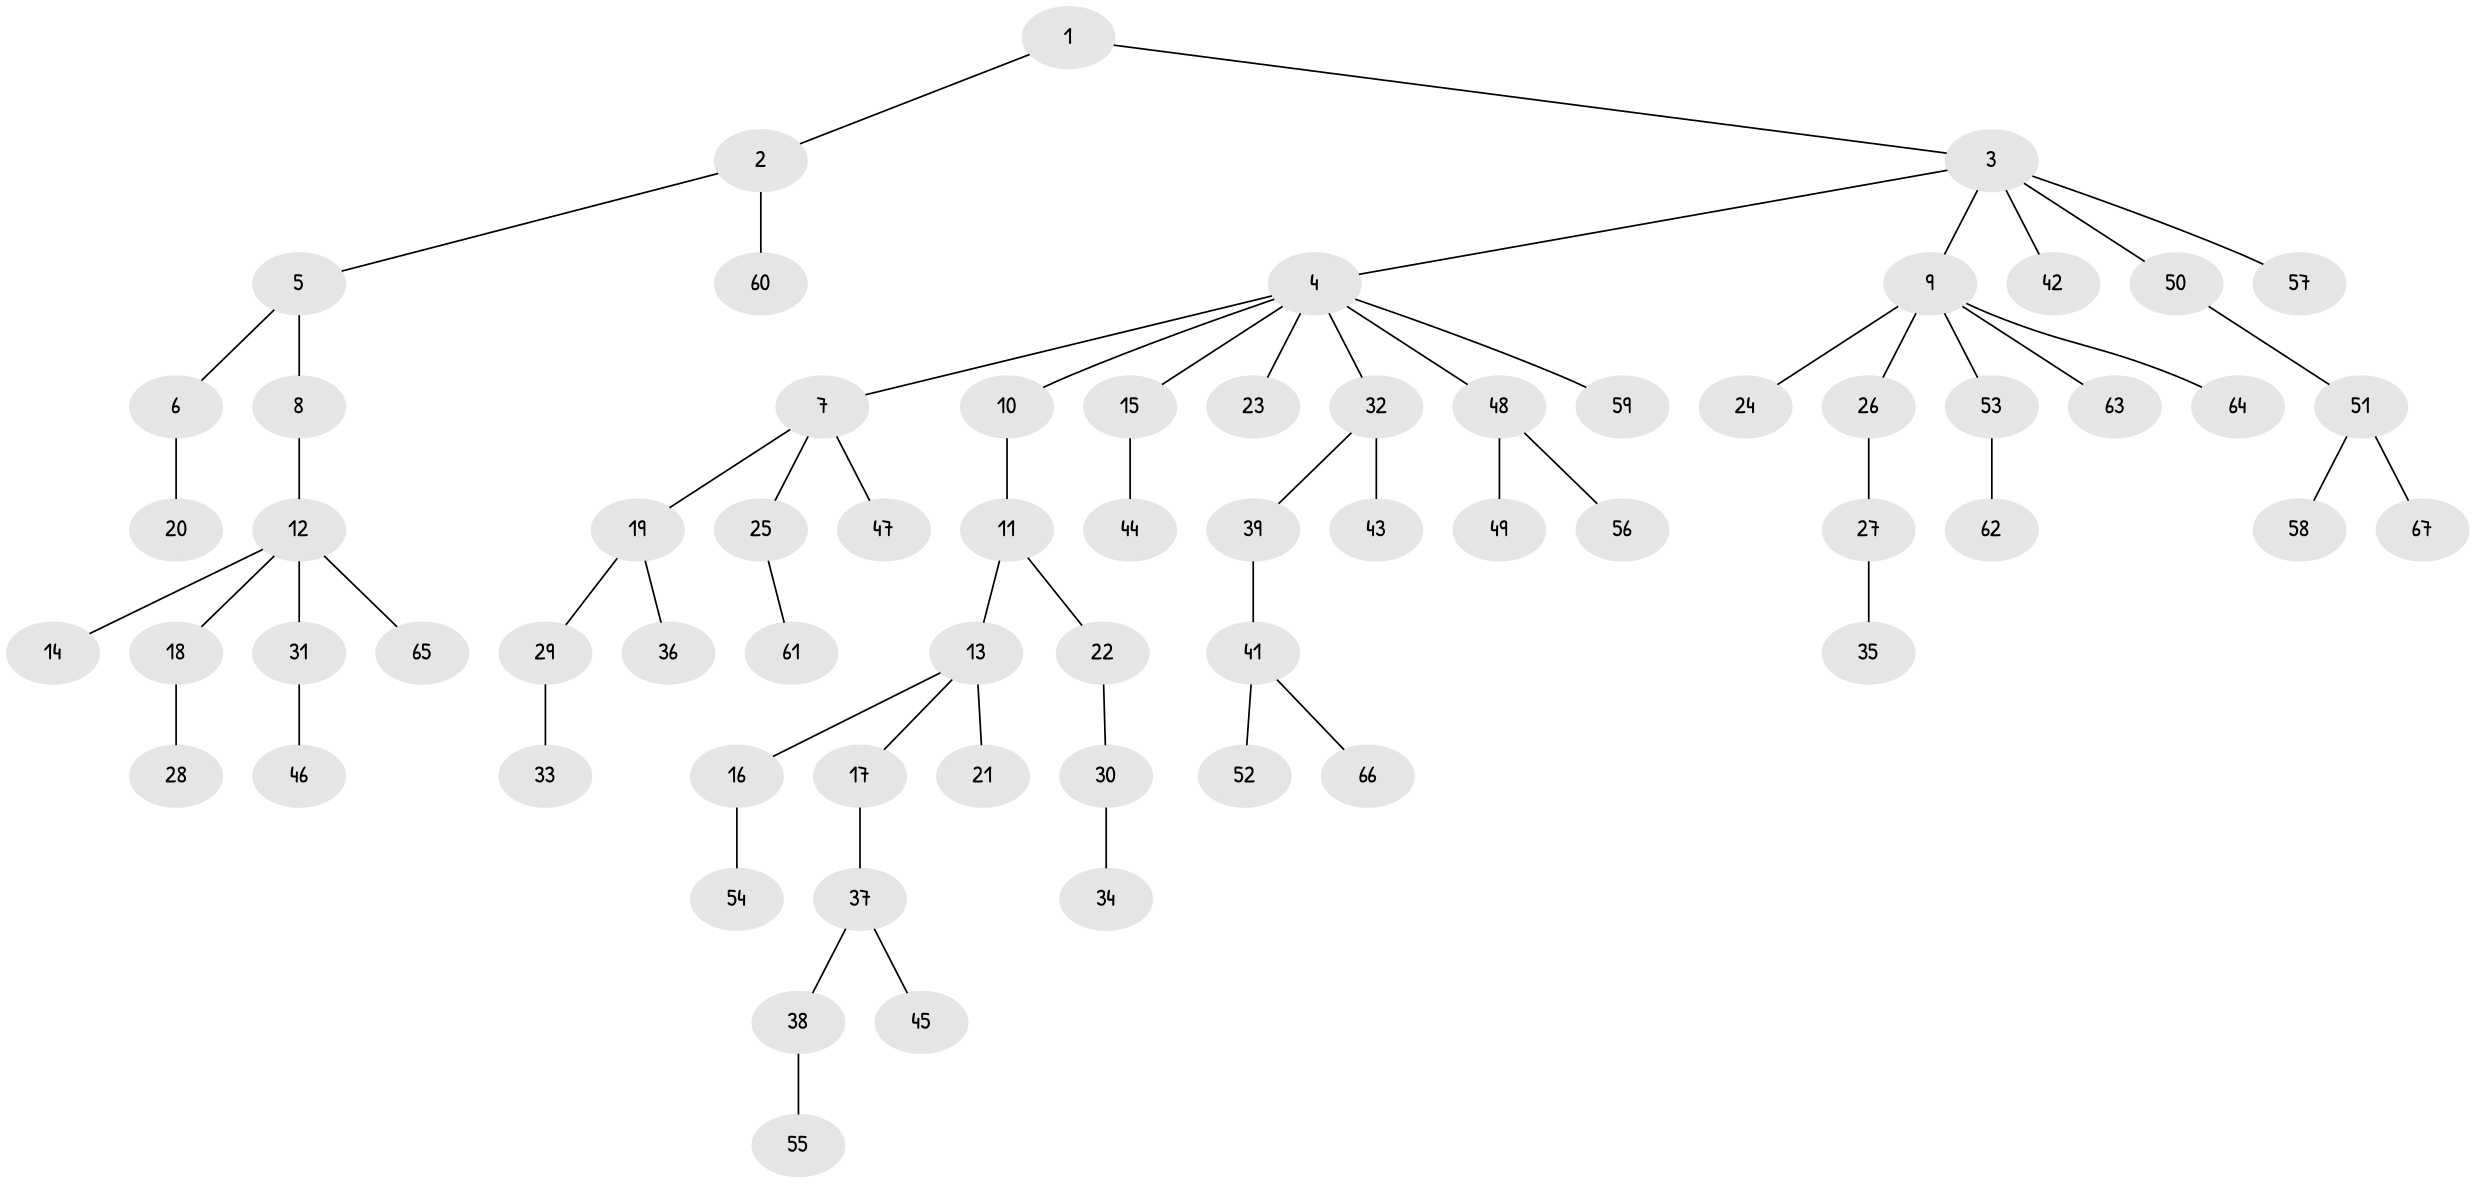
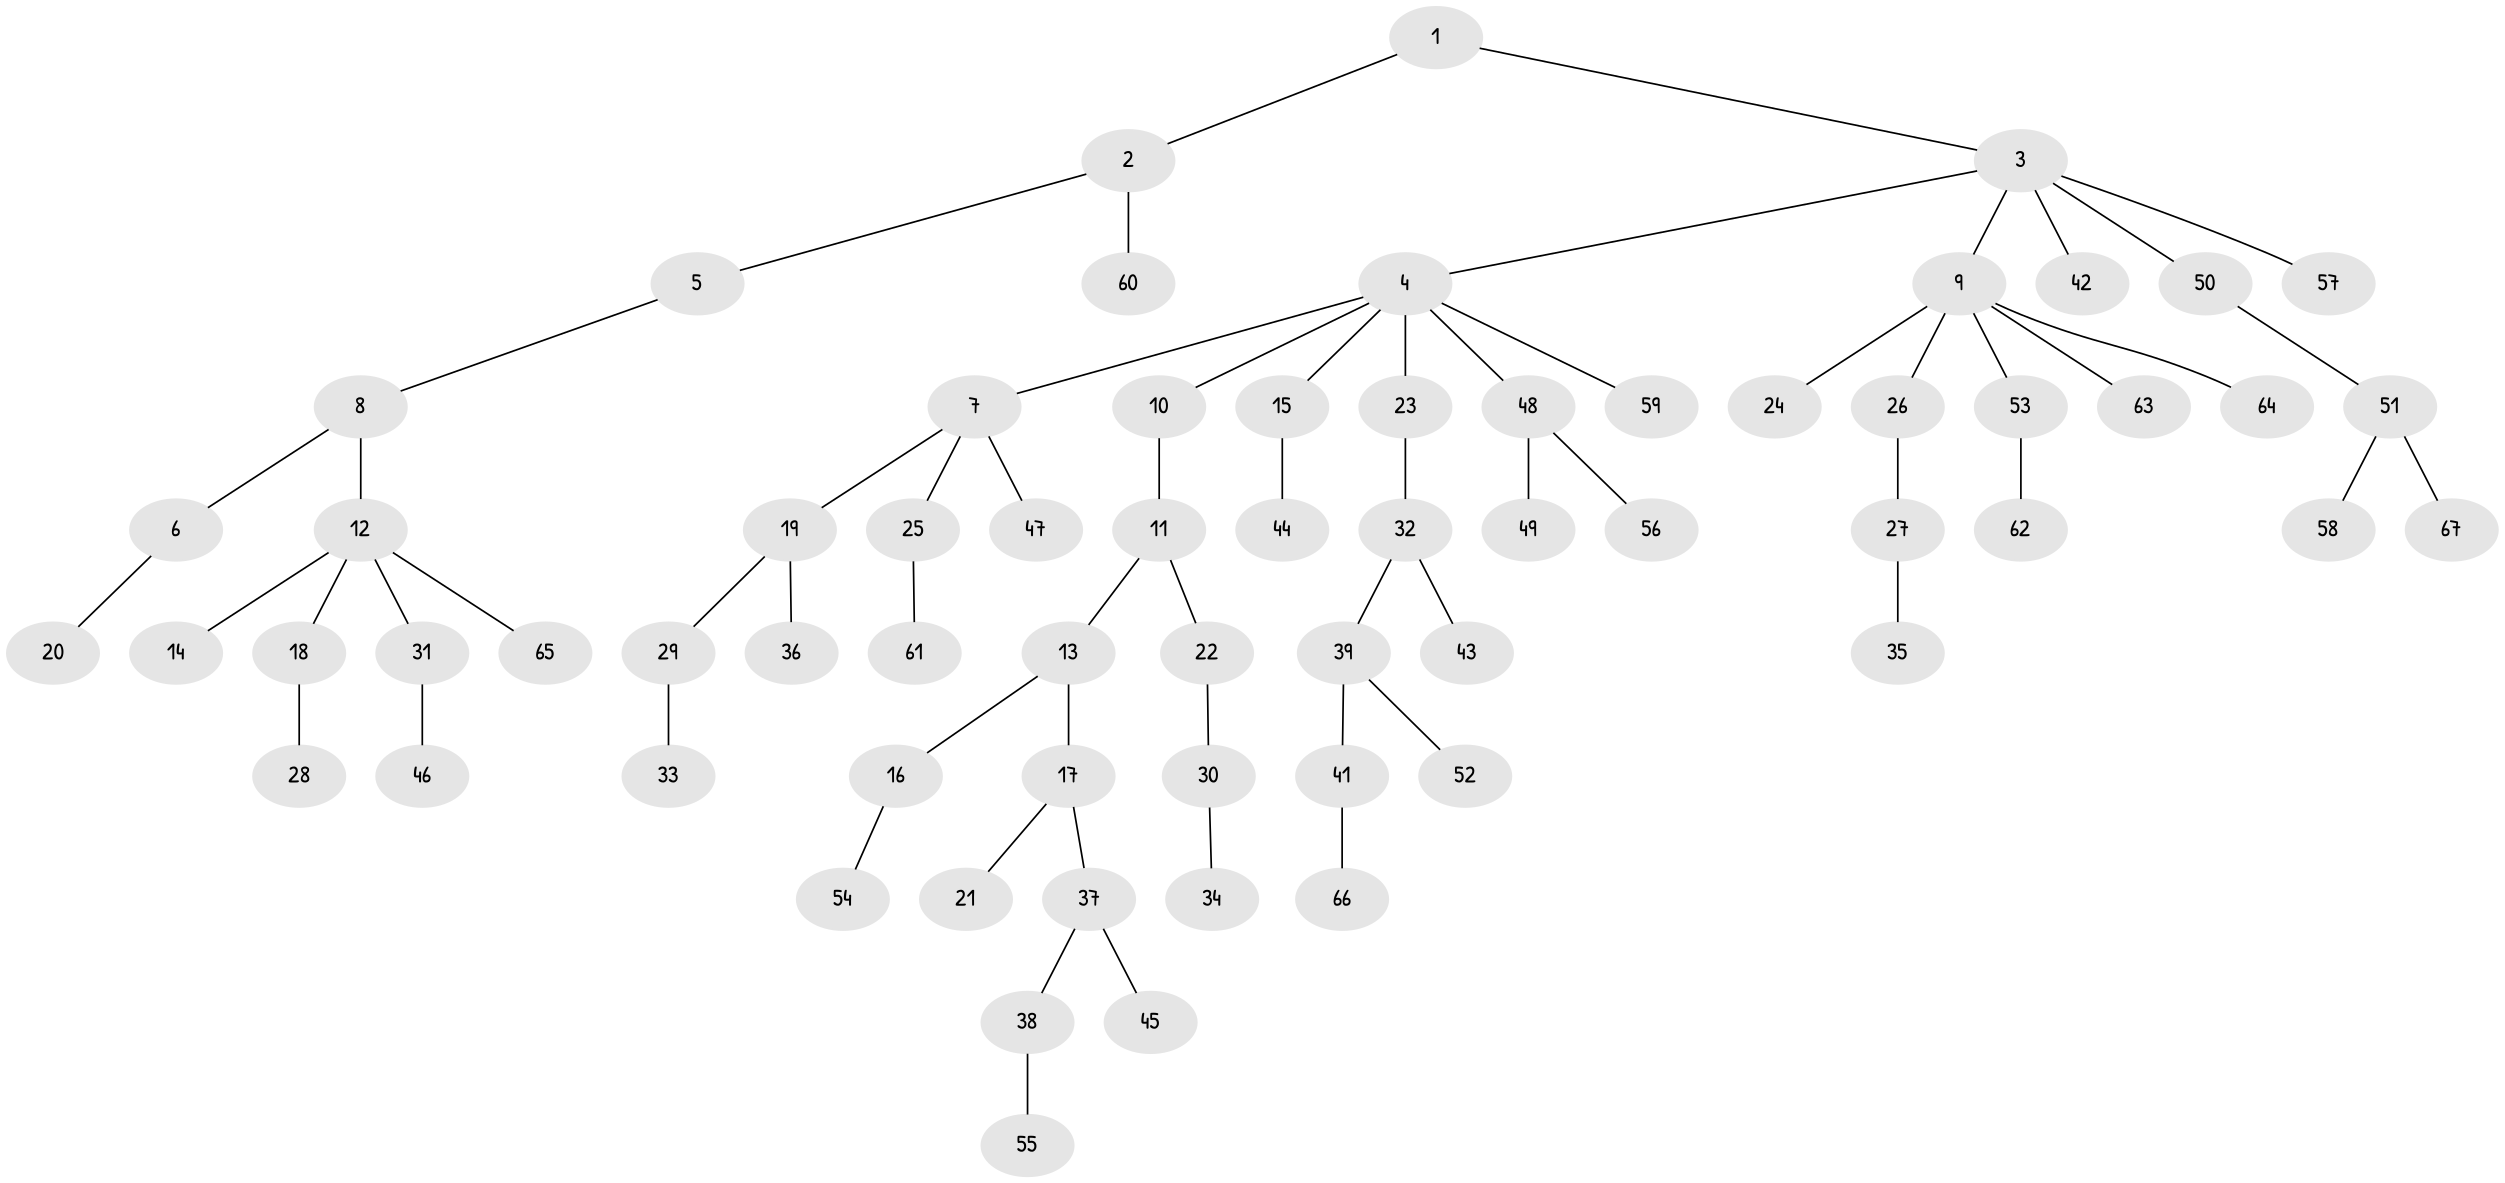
(238, 345) -> (268, 469)
(1346, 345) -> (1405, 469)
(980, 715) -> (1017, 838)
(1249, 715) -> (1405, 715)
